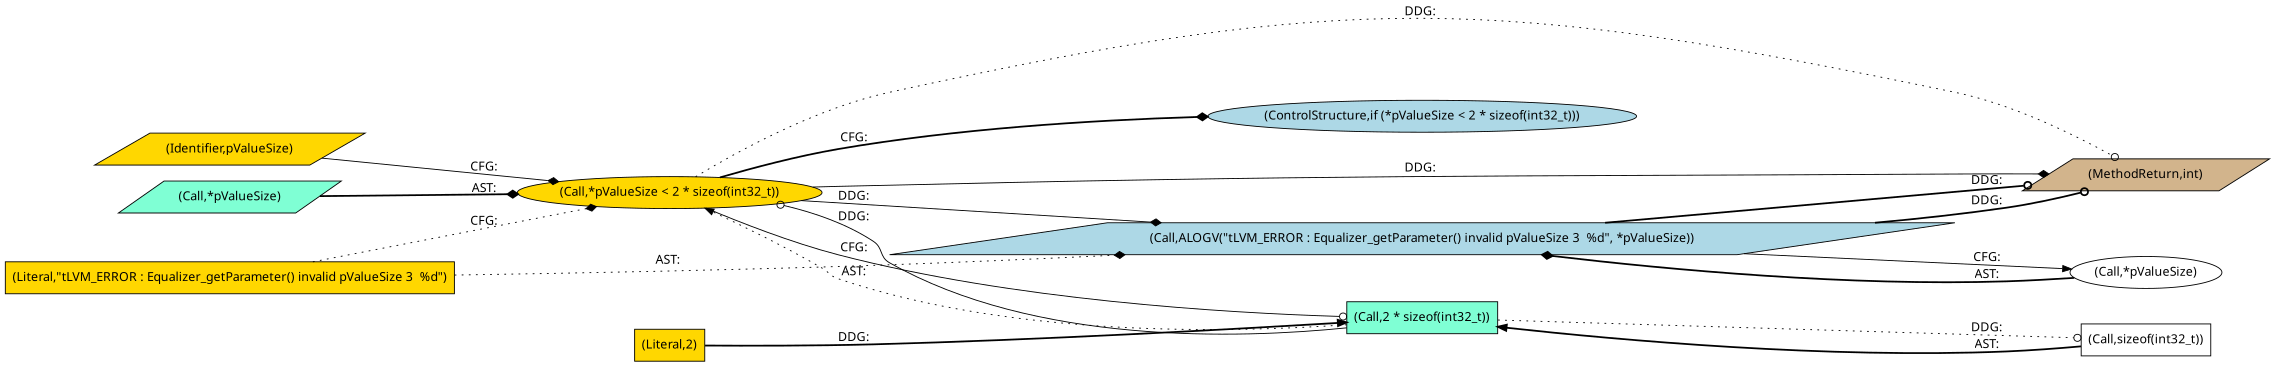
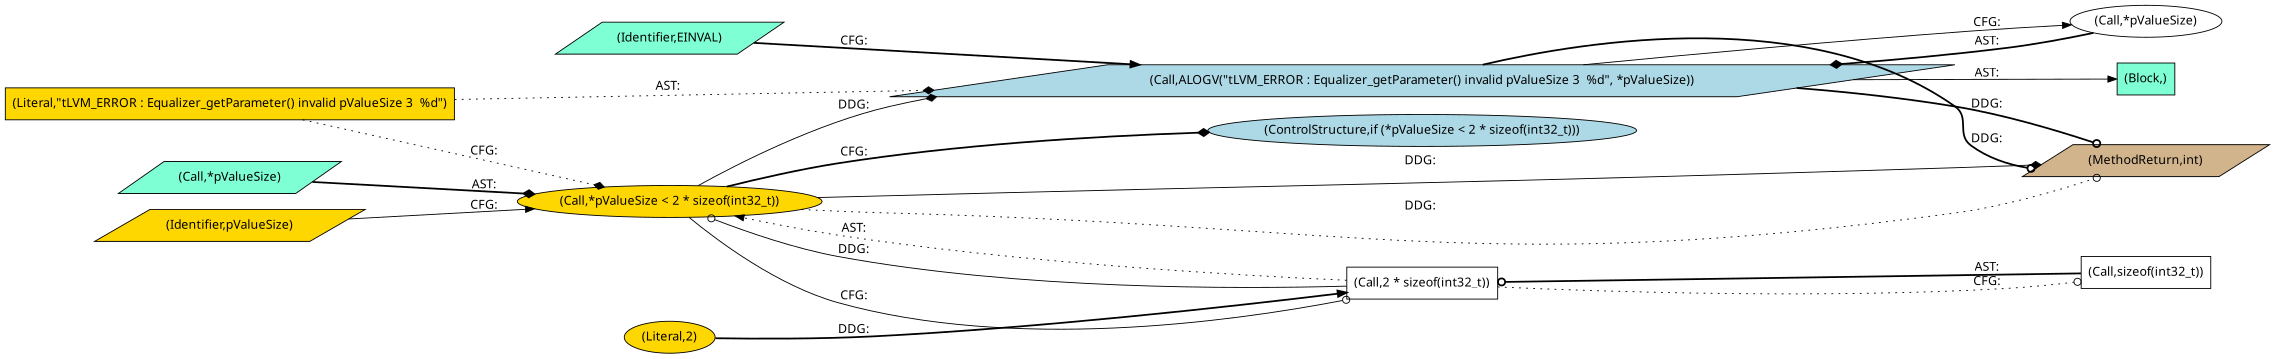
none -> (670, 38)
none -> (2146, 79)
(435, 169) -> (437, 214)
(1422, 318) -> (1422, 283)
(1989, 328) -> (1989, 282)
(670, 345) -> (670, 337)
(1794, 350) -> (1793, 278)
